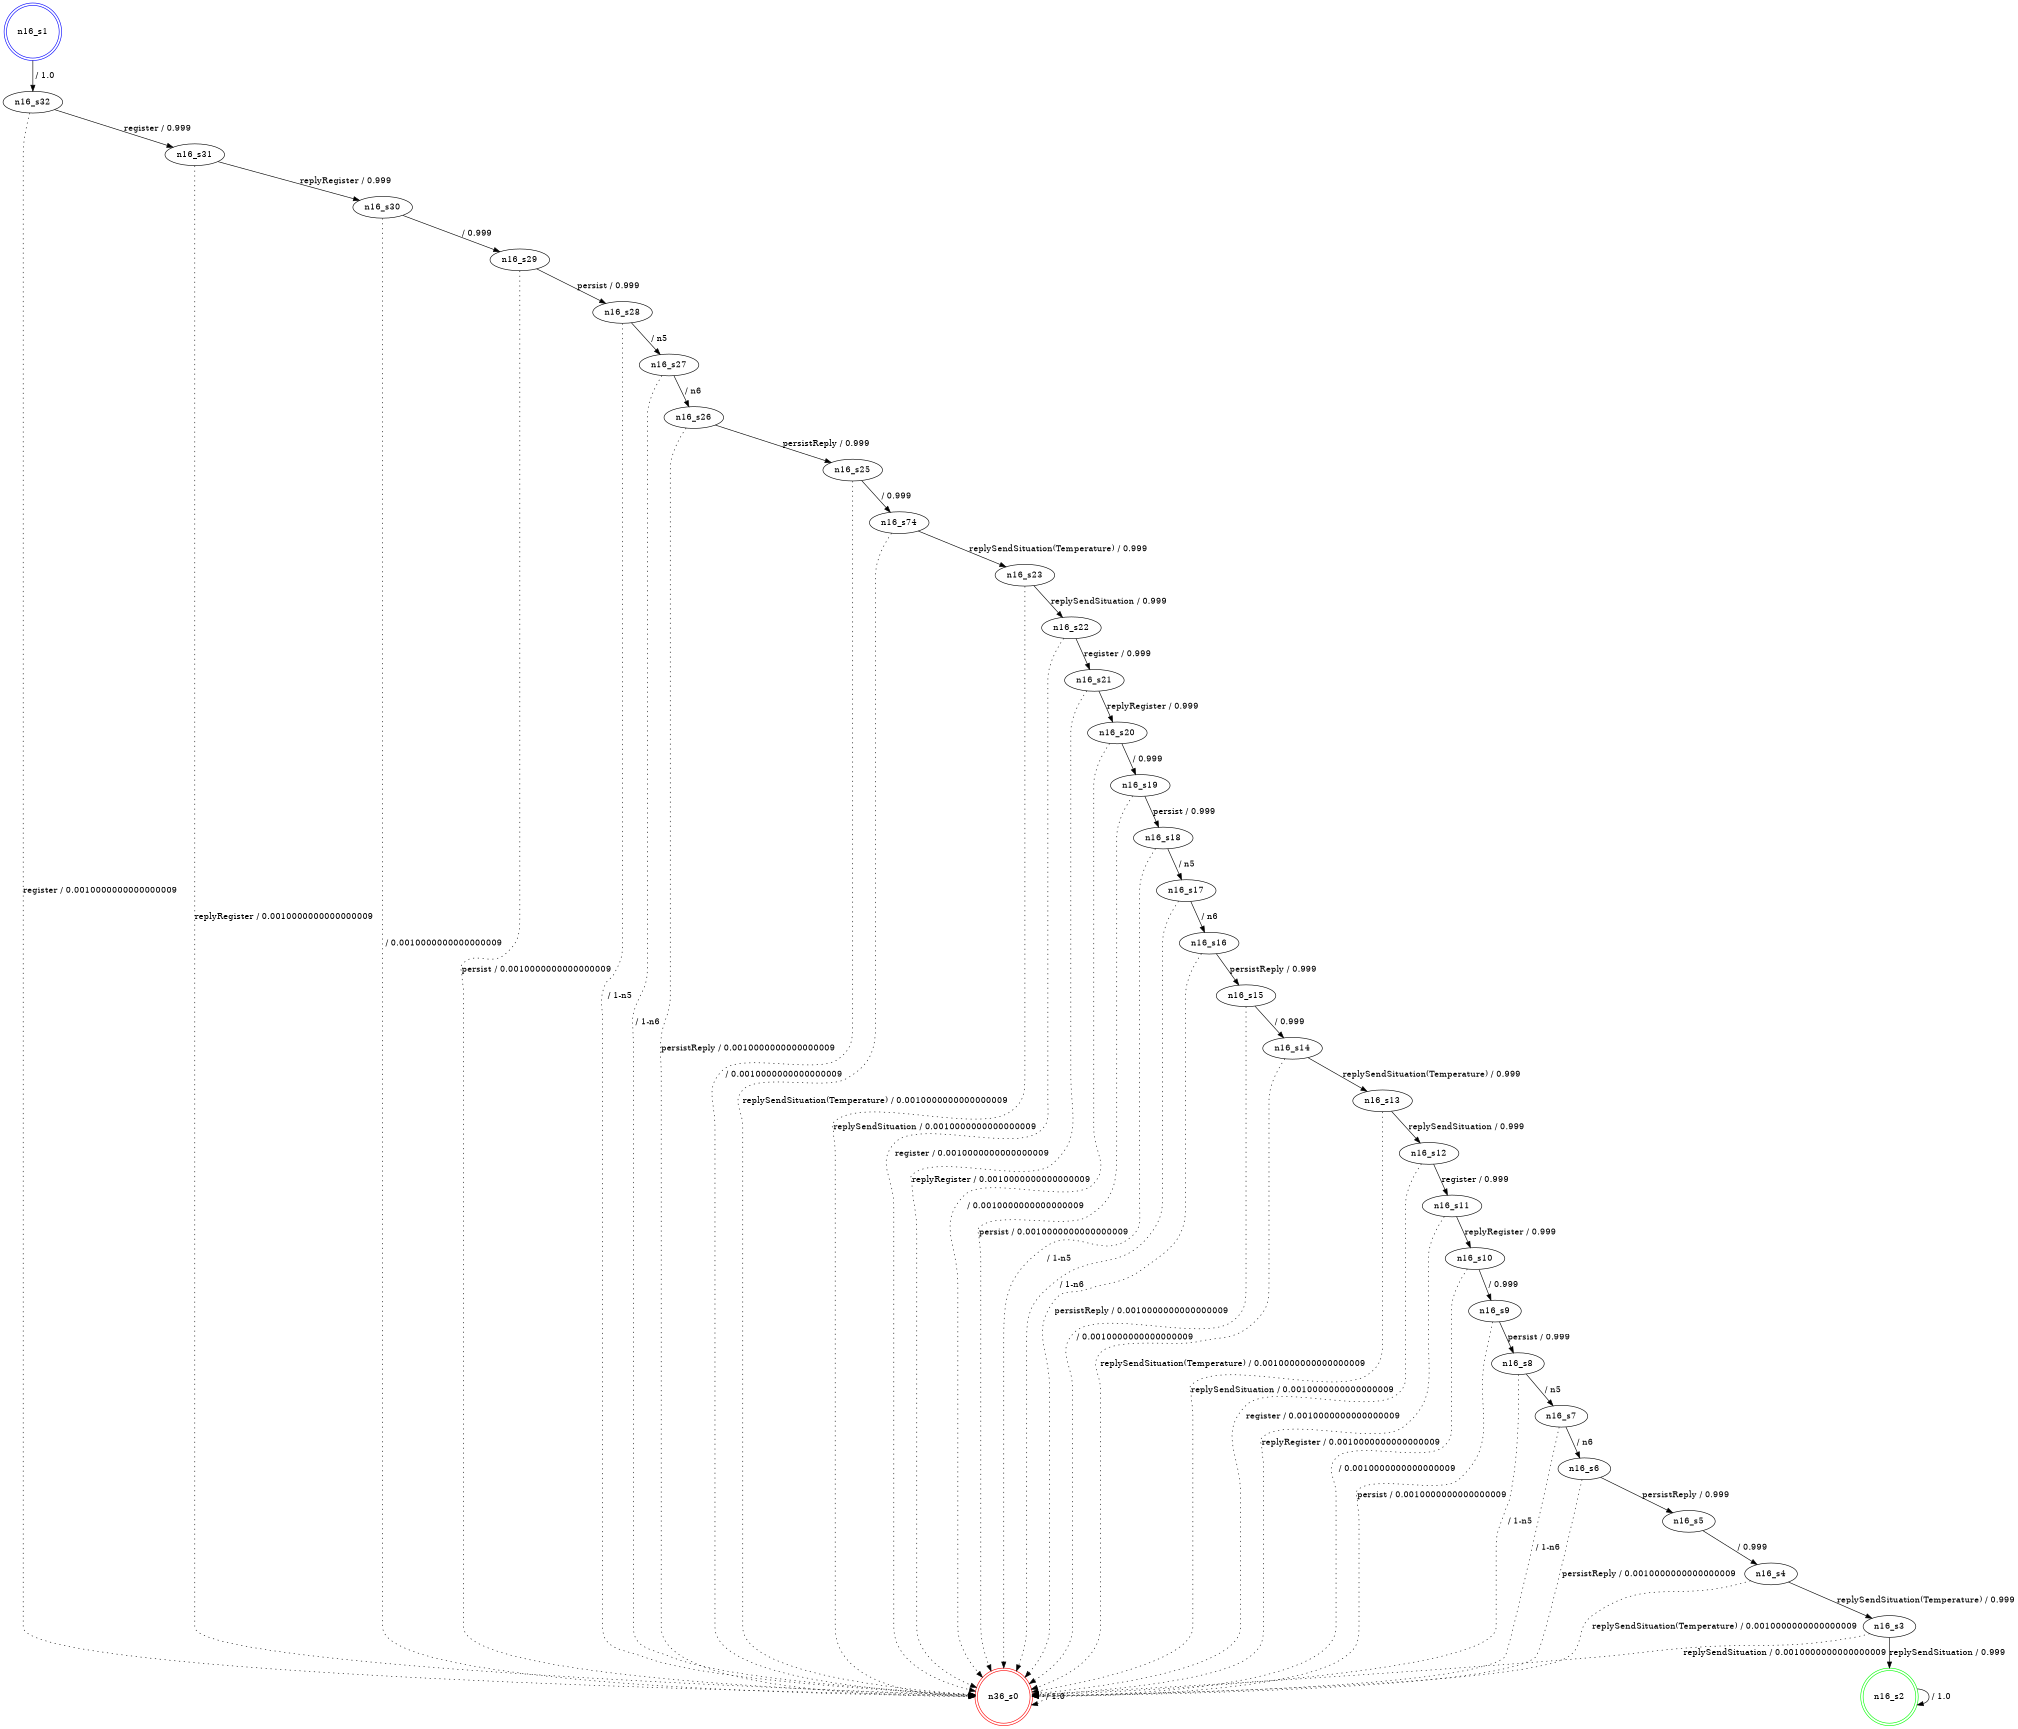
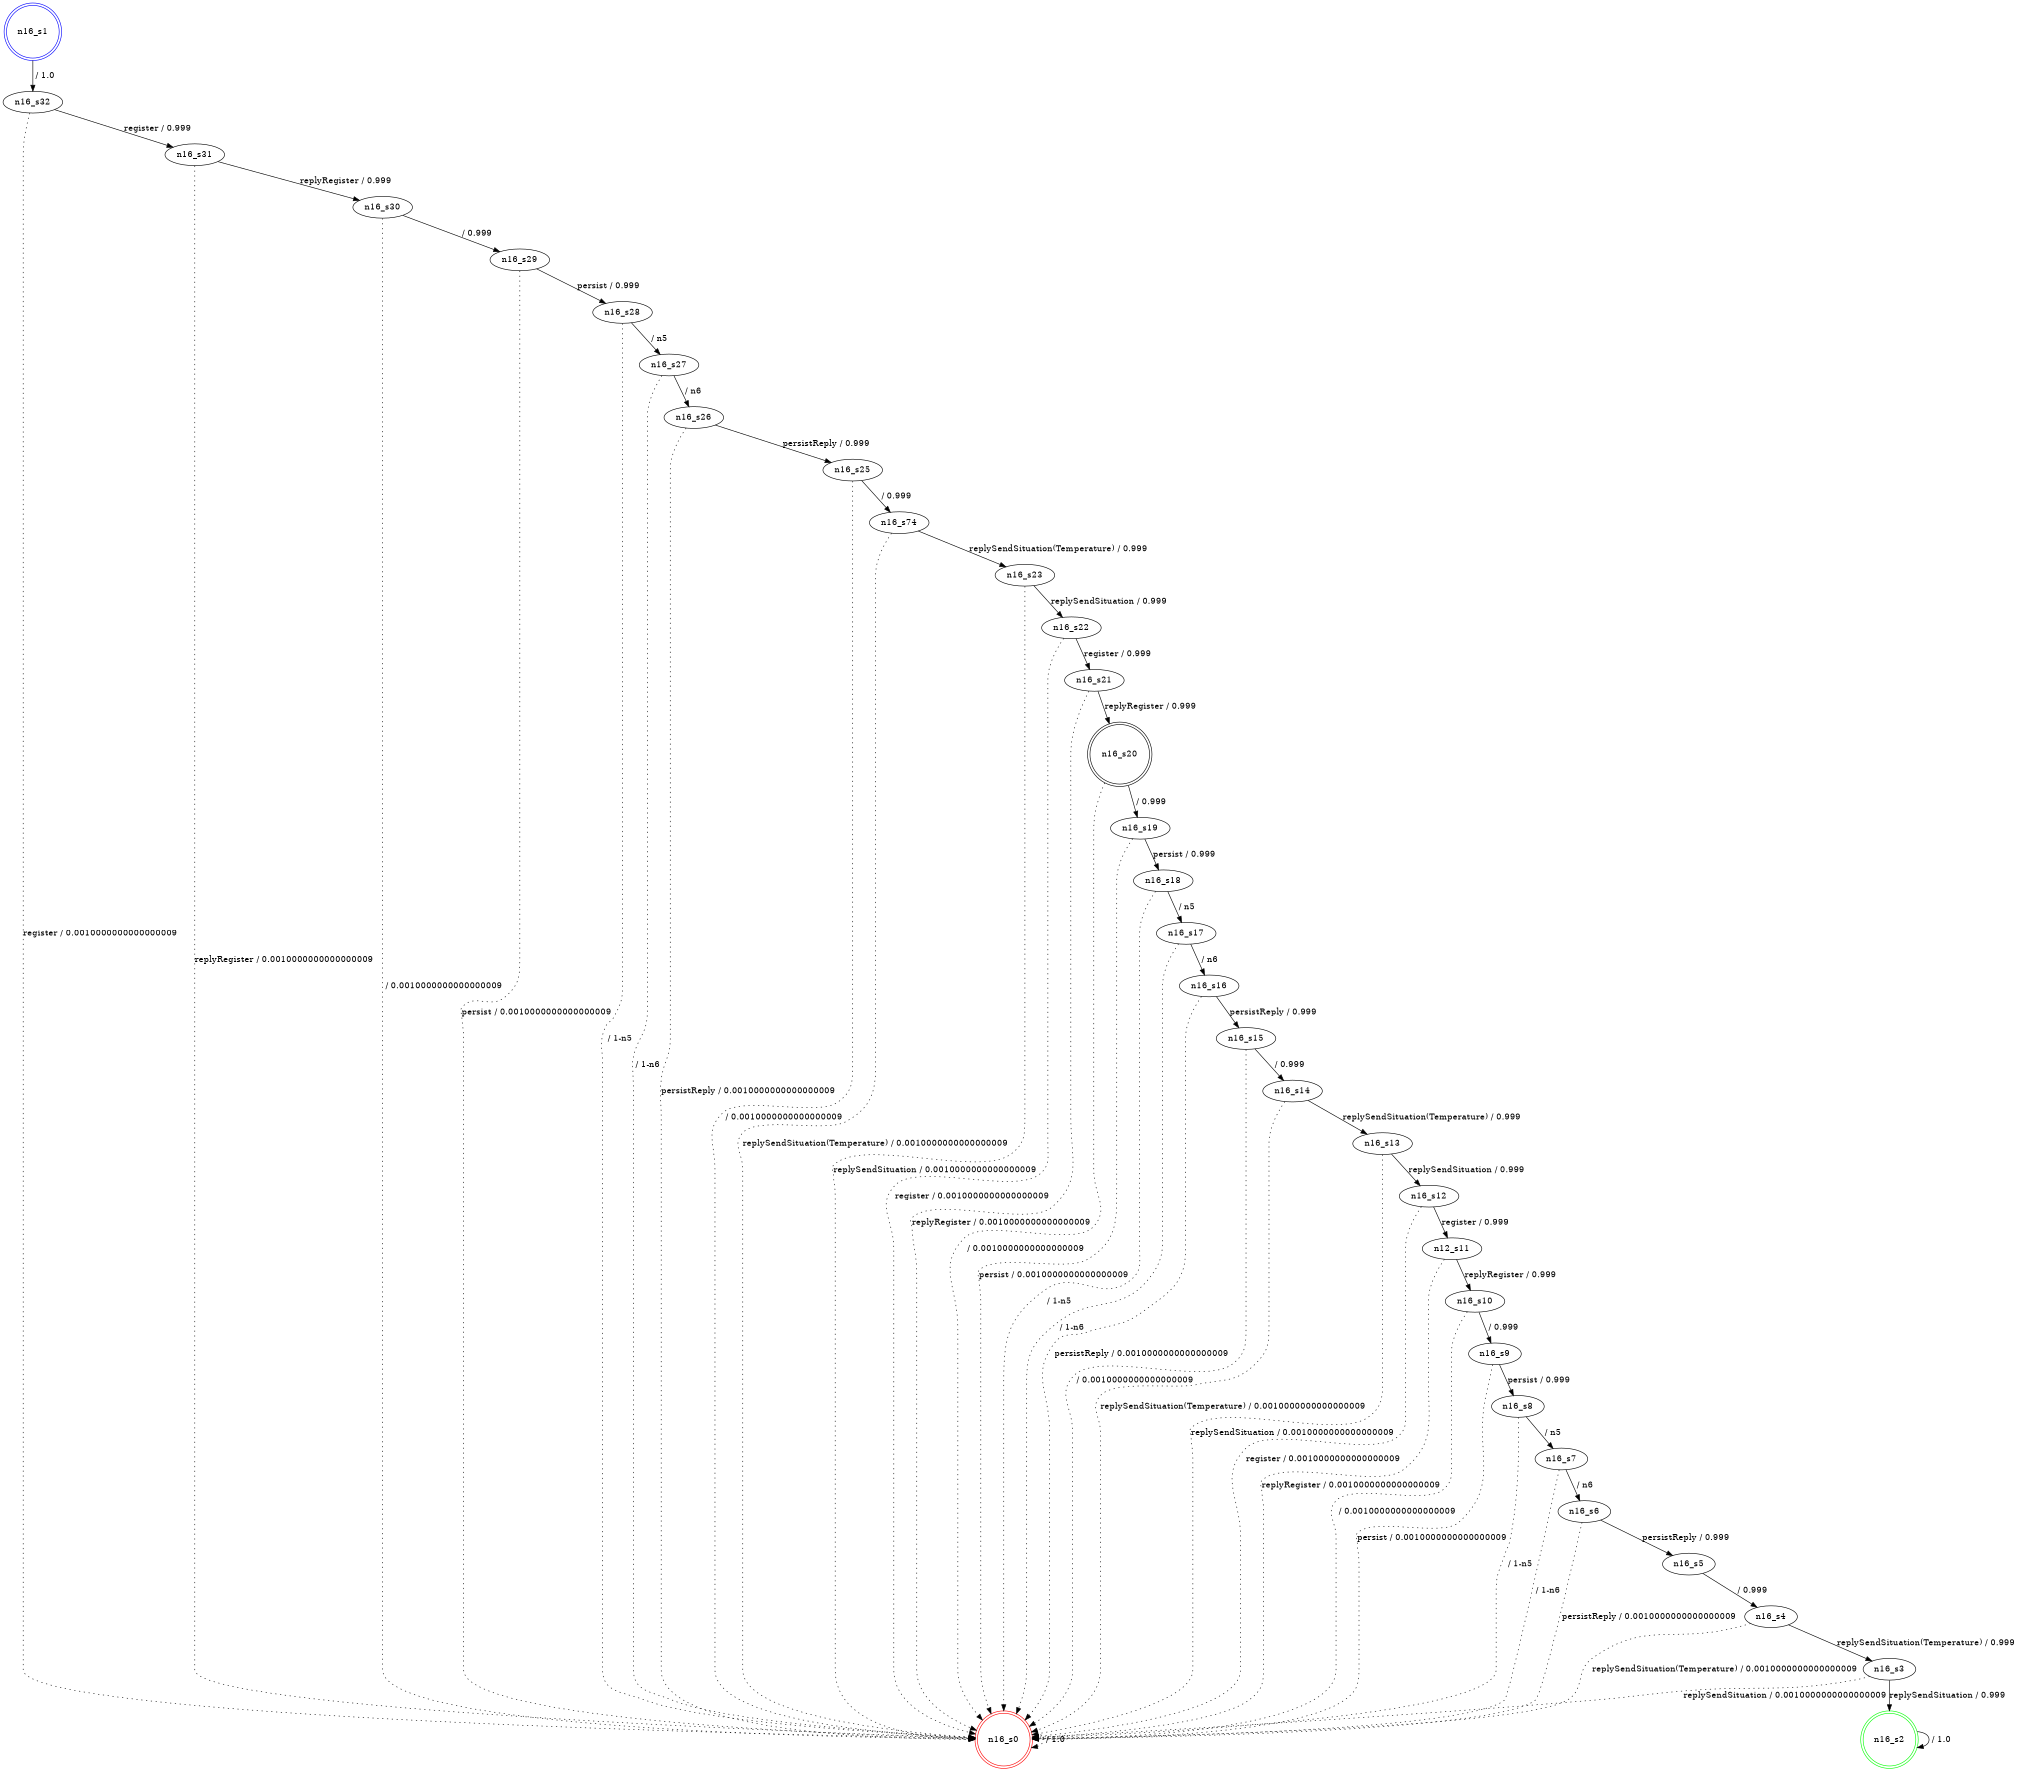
(1117, 733) -> (1120, 754)
(1452, 1206) -> (1452, 1249)
(1004, 1697) -> (1004, 1740)
